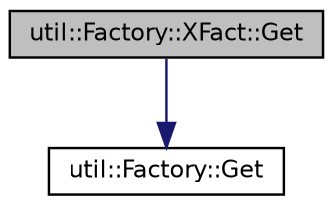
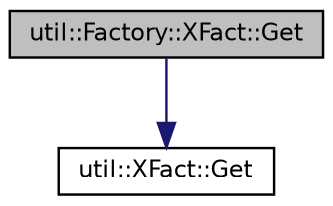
(166, 171) -> (166, 171)
